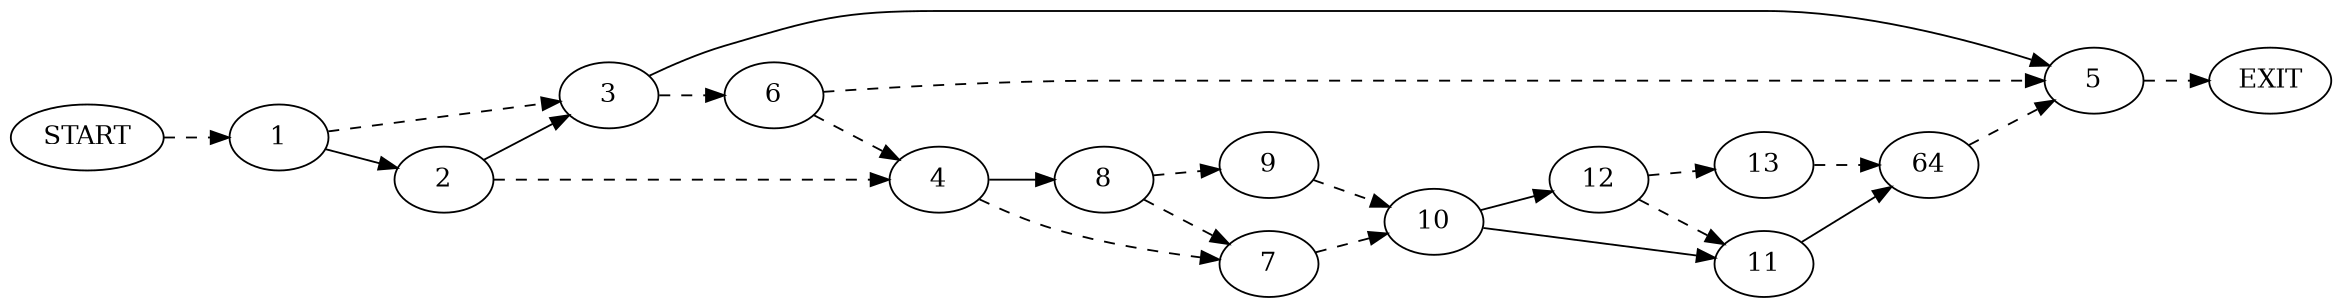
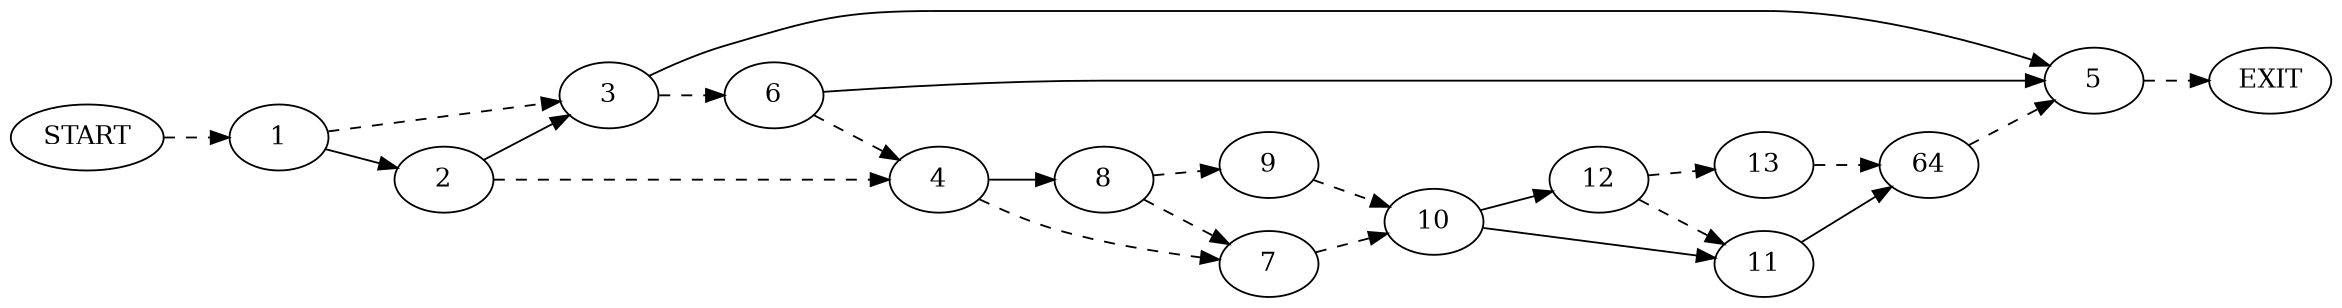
(1424, 81) -> (1424, 81)
